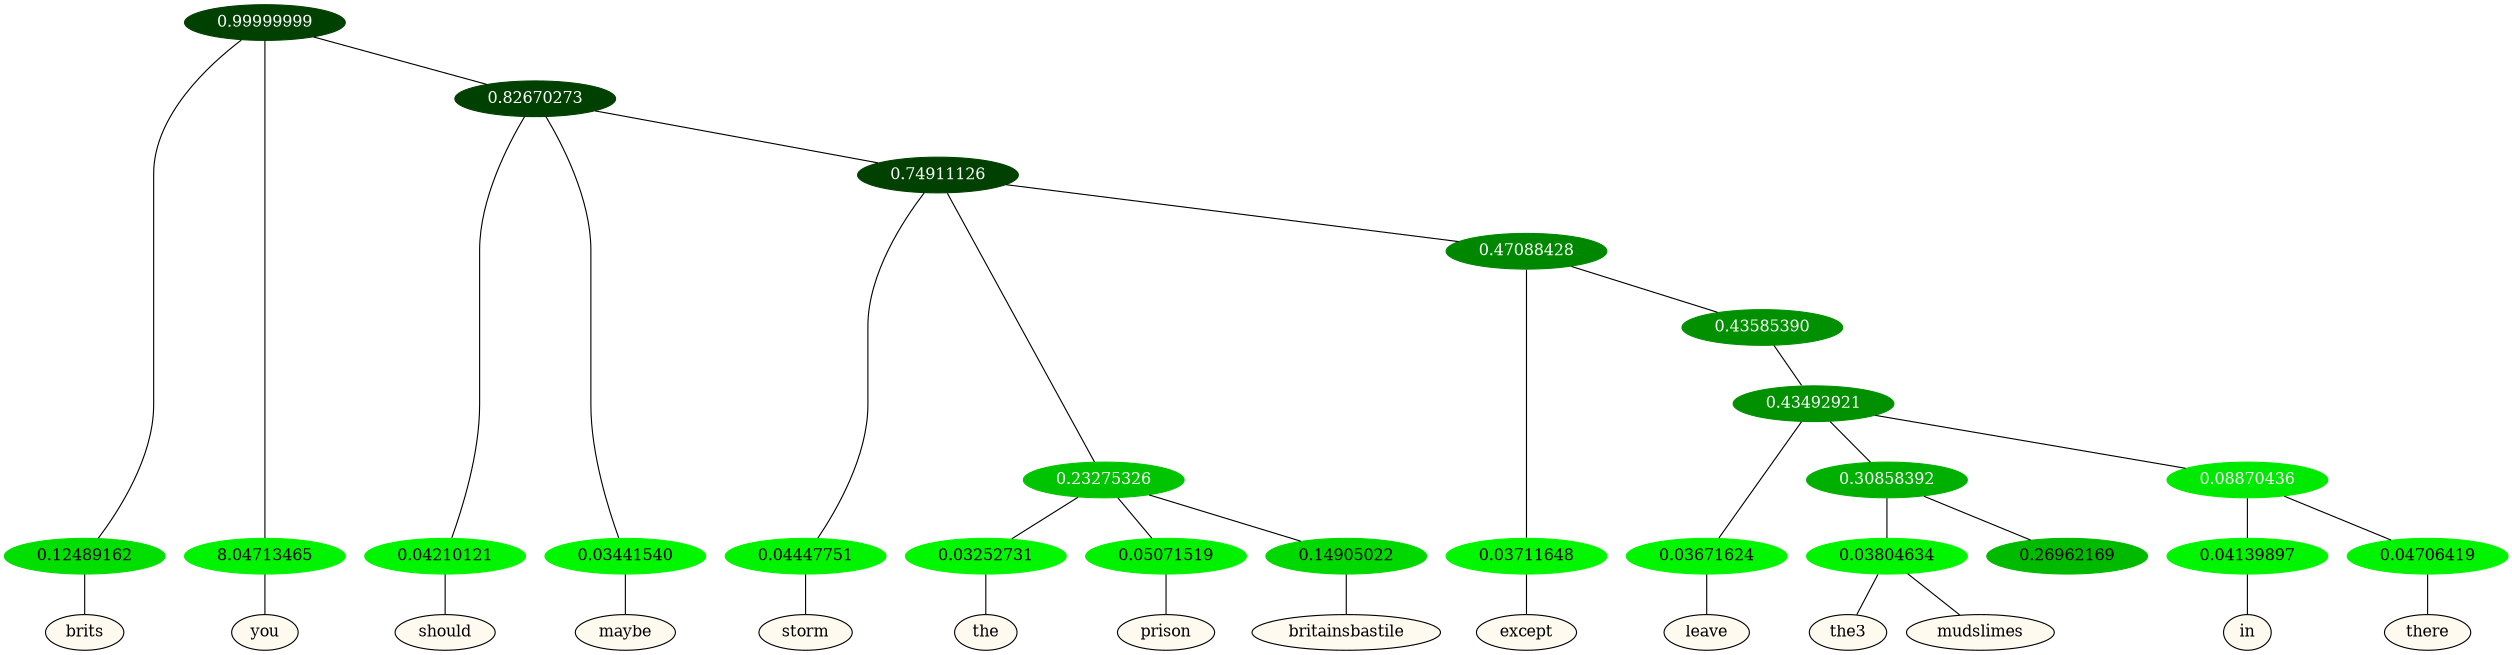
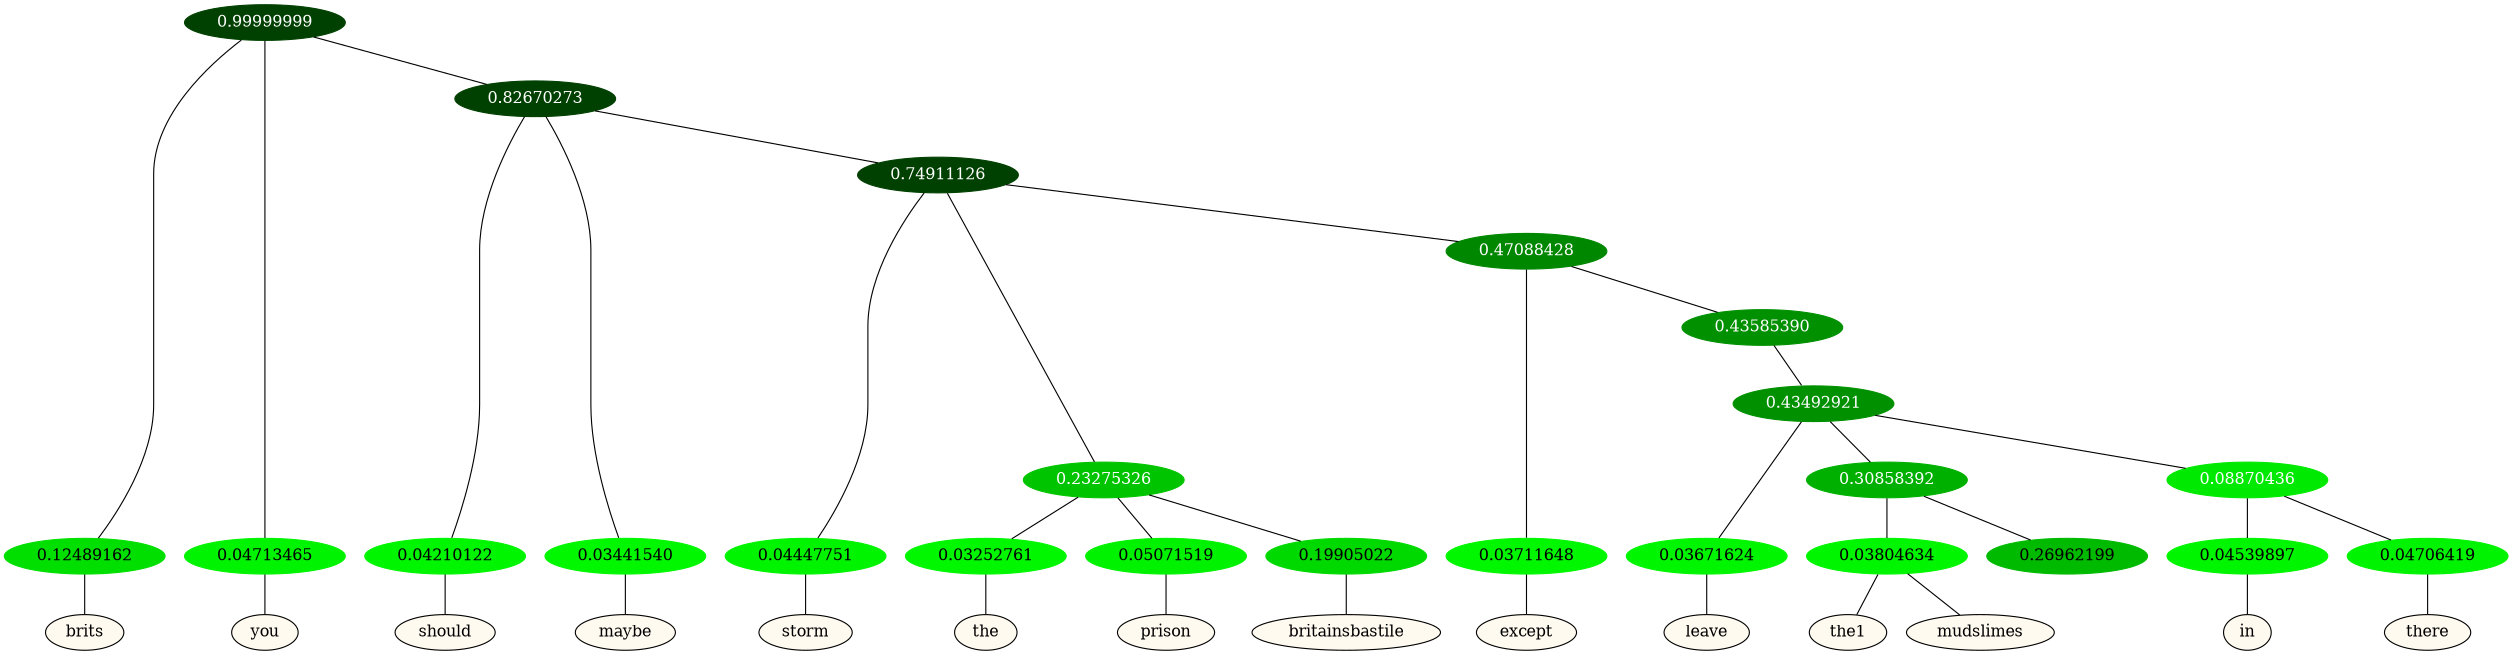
(265, 556) -> (265, 556)
(445, 556) -> (445, 556)
(986, 556) -> (986, 556)
(1346, 556) -> (1346, 556)
(2067, 556) -> (2067, 556)
(2247, 556) -> (2247, 556)
(1848, 632) -> (1848, 632)
